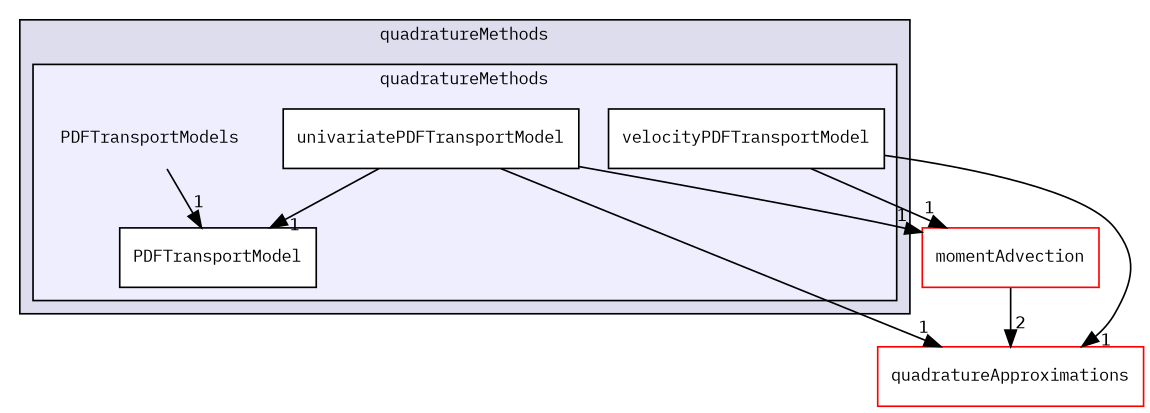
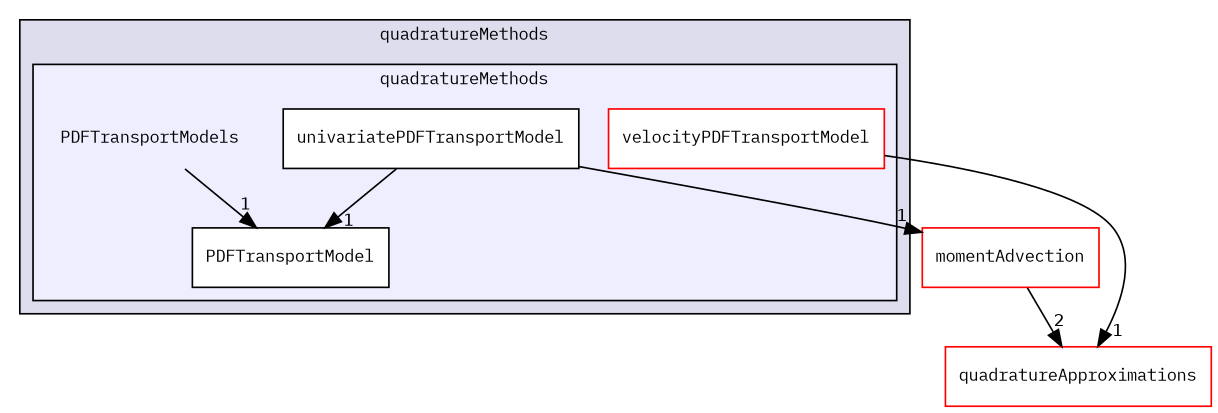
(746, 139) -> (746, 139)
(871, 195) -> none
(713, 254) -> none
